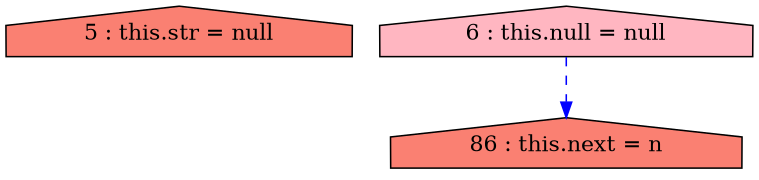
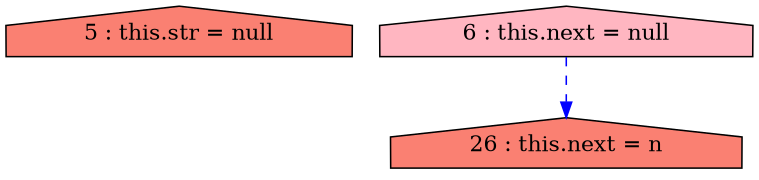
(566, 34) -> (566, 34)
(566, 146) -> (566, 146)
